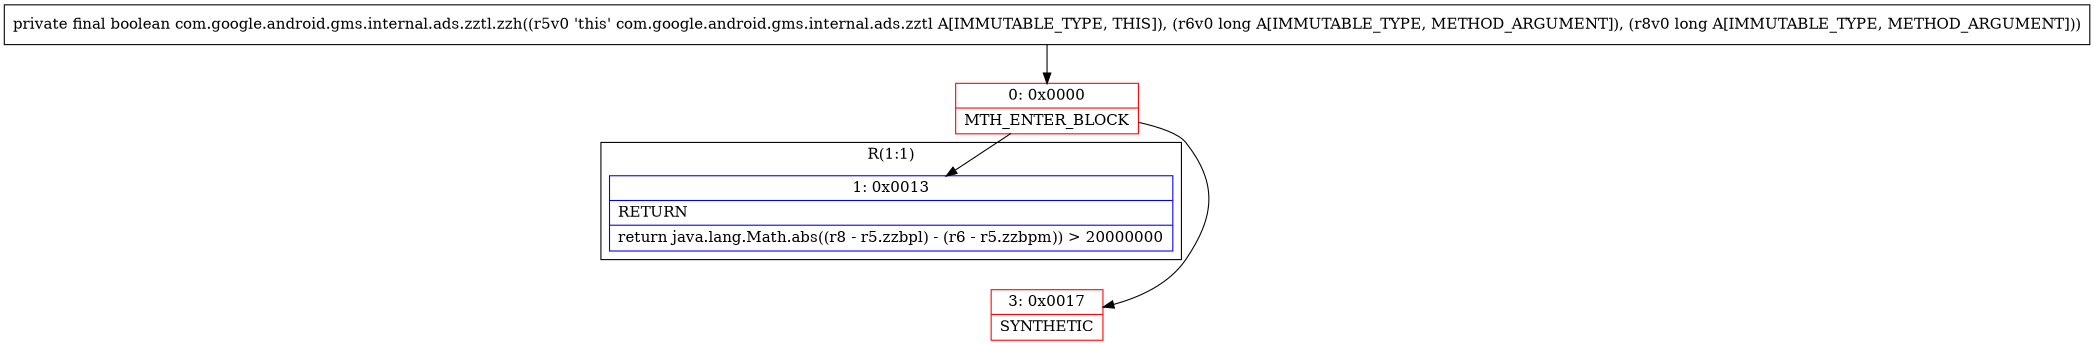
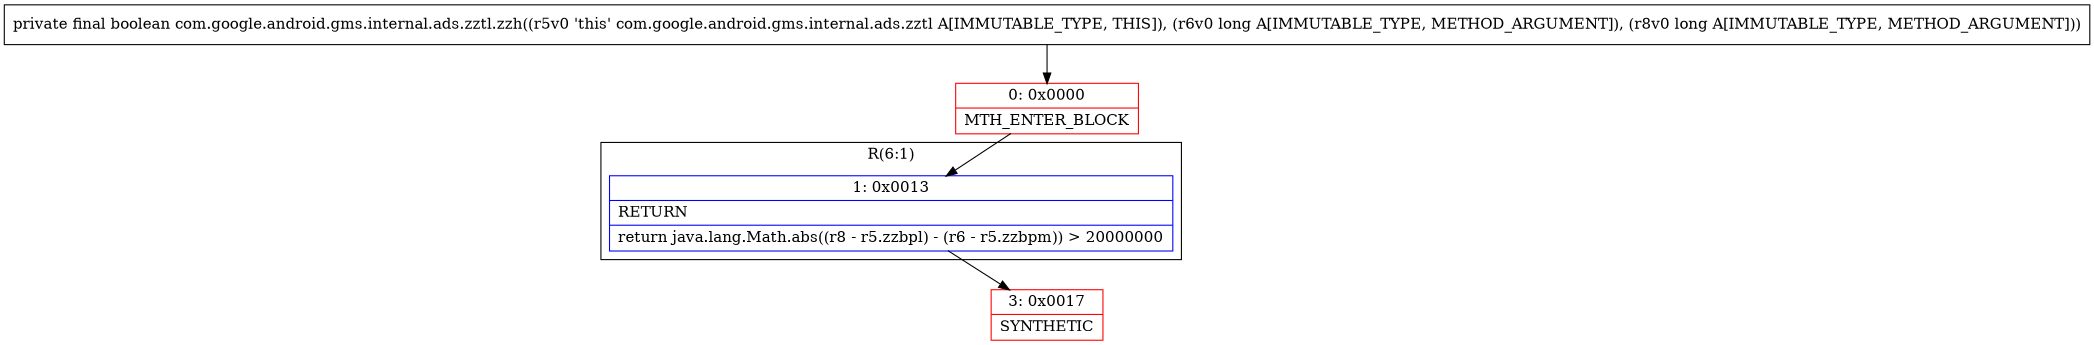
(891, 155) -> (891, 155)
(1206, 218) -> (974, 267)
